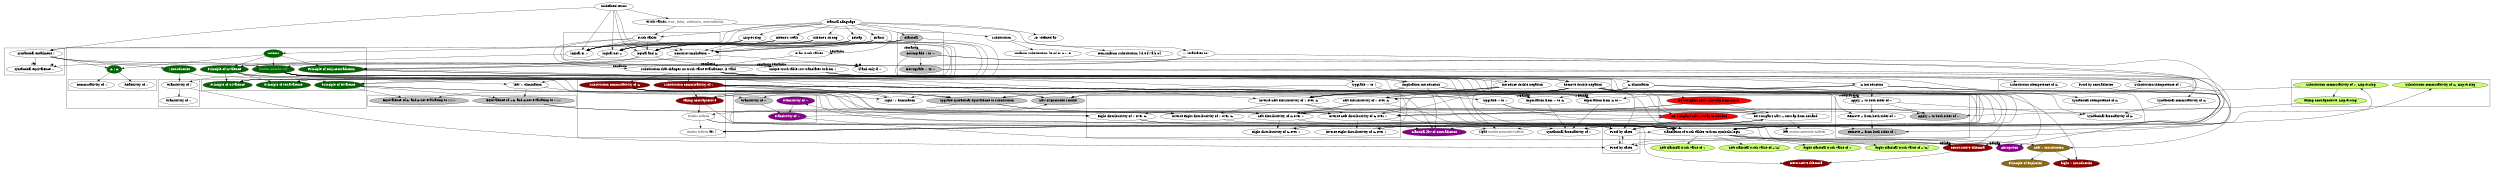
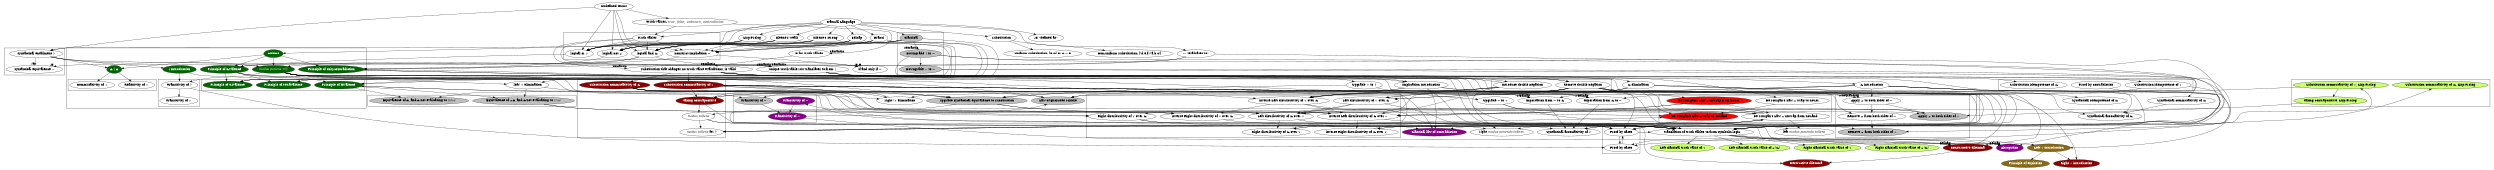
none -> (1792, 101)
(1975, 108) -> (2019, 91)
